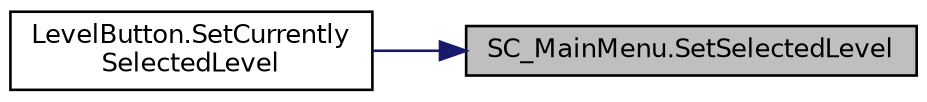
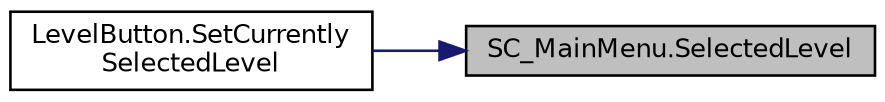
(691, 51) -> (671, 51)
